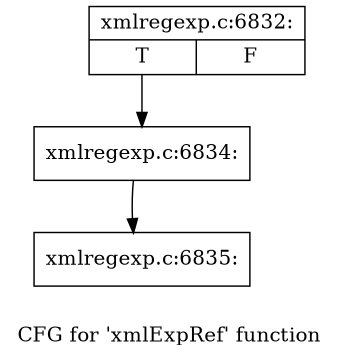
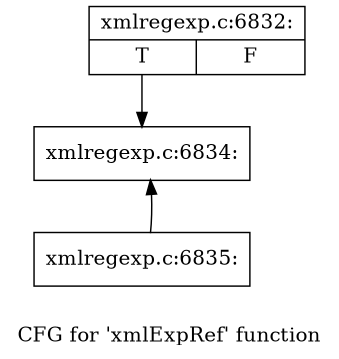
(132, 199) -> (152, 214)
